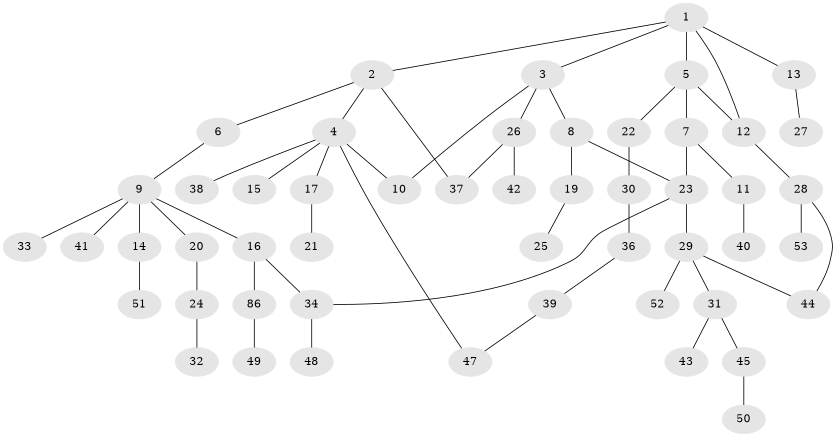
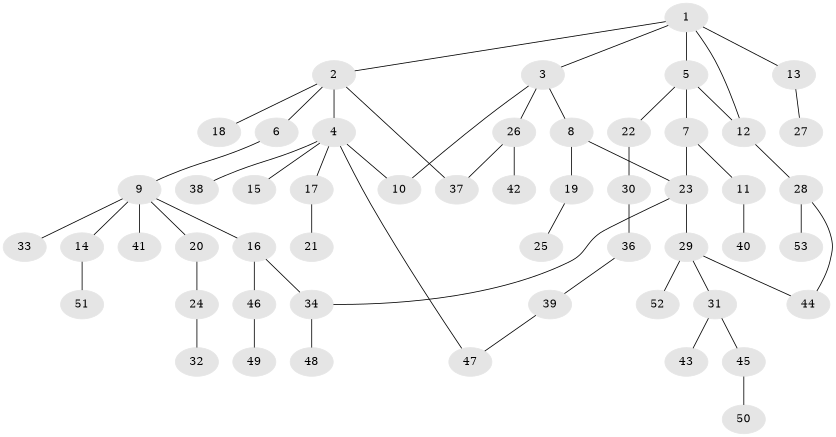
none -> (219, 132)
(254, 305) -> (254, 305)
